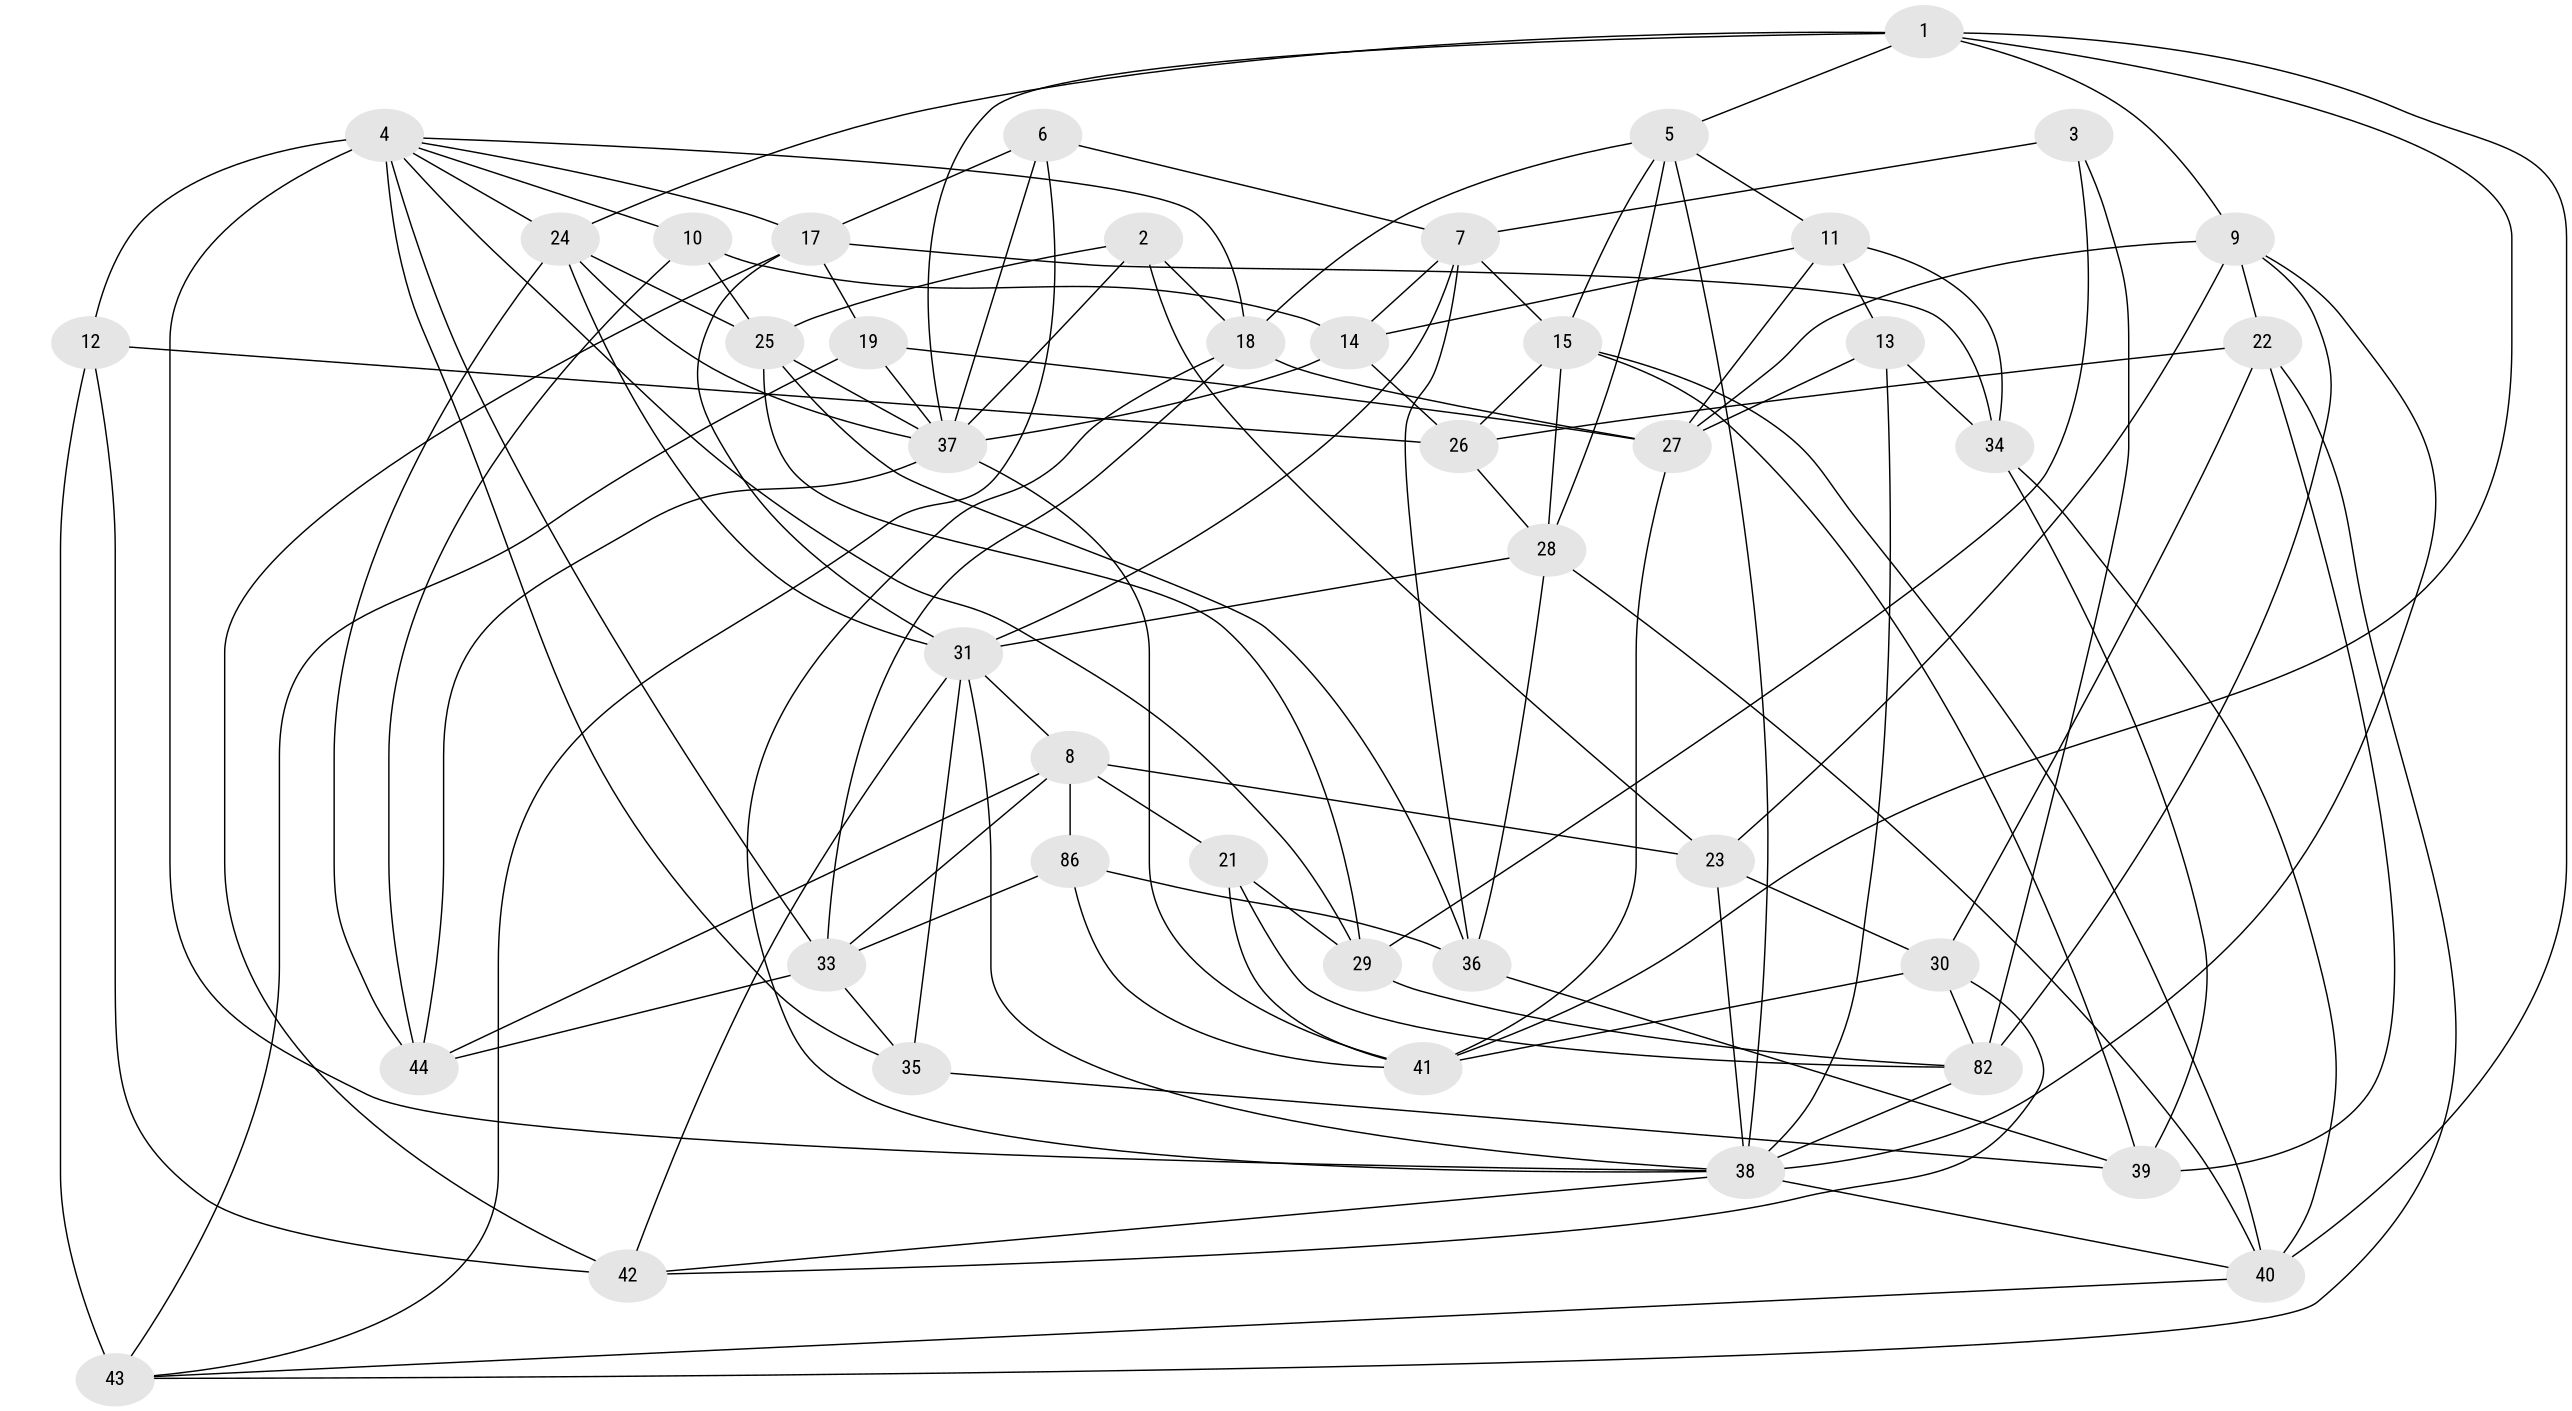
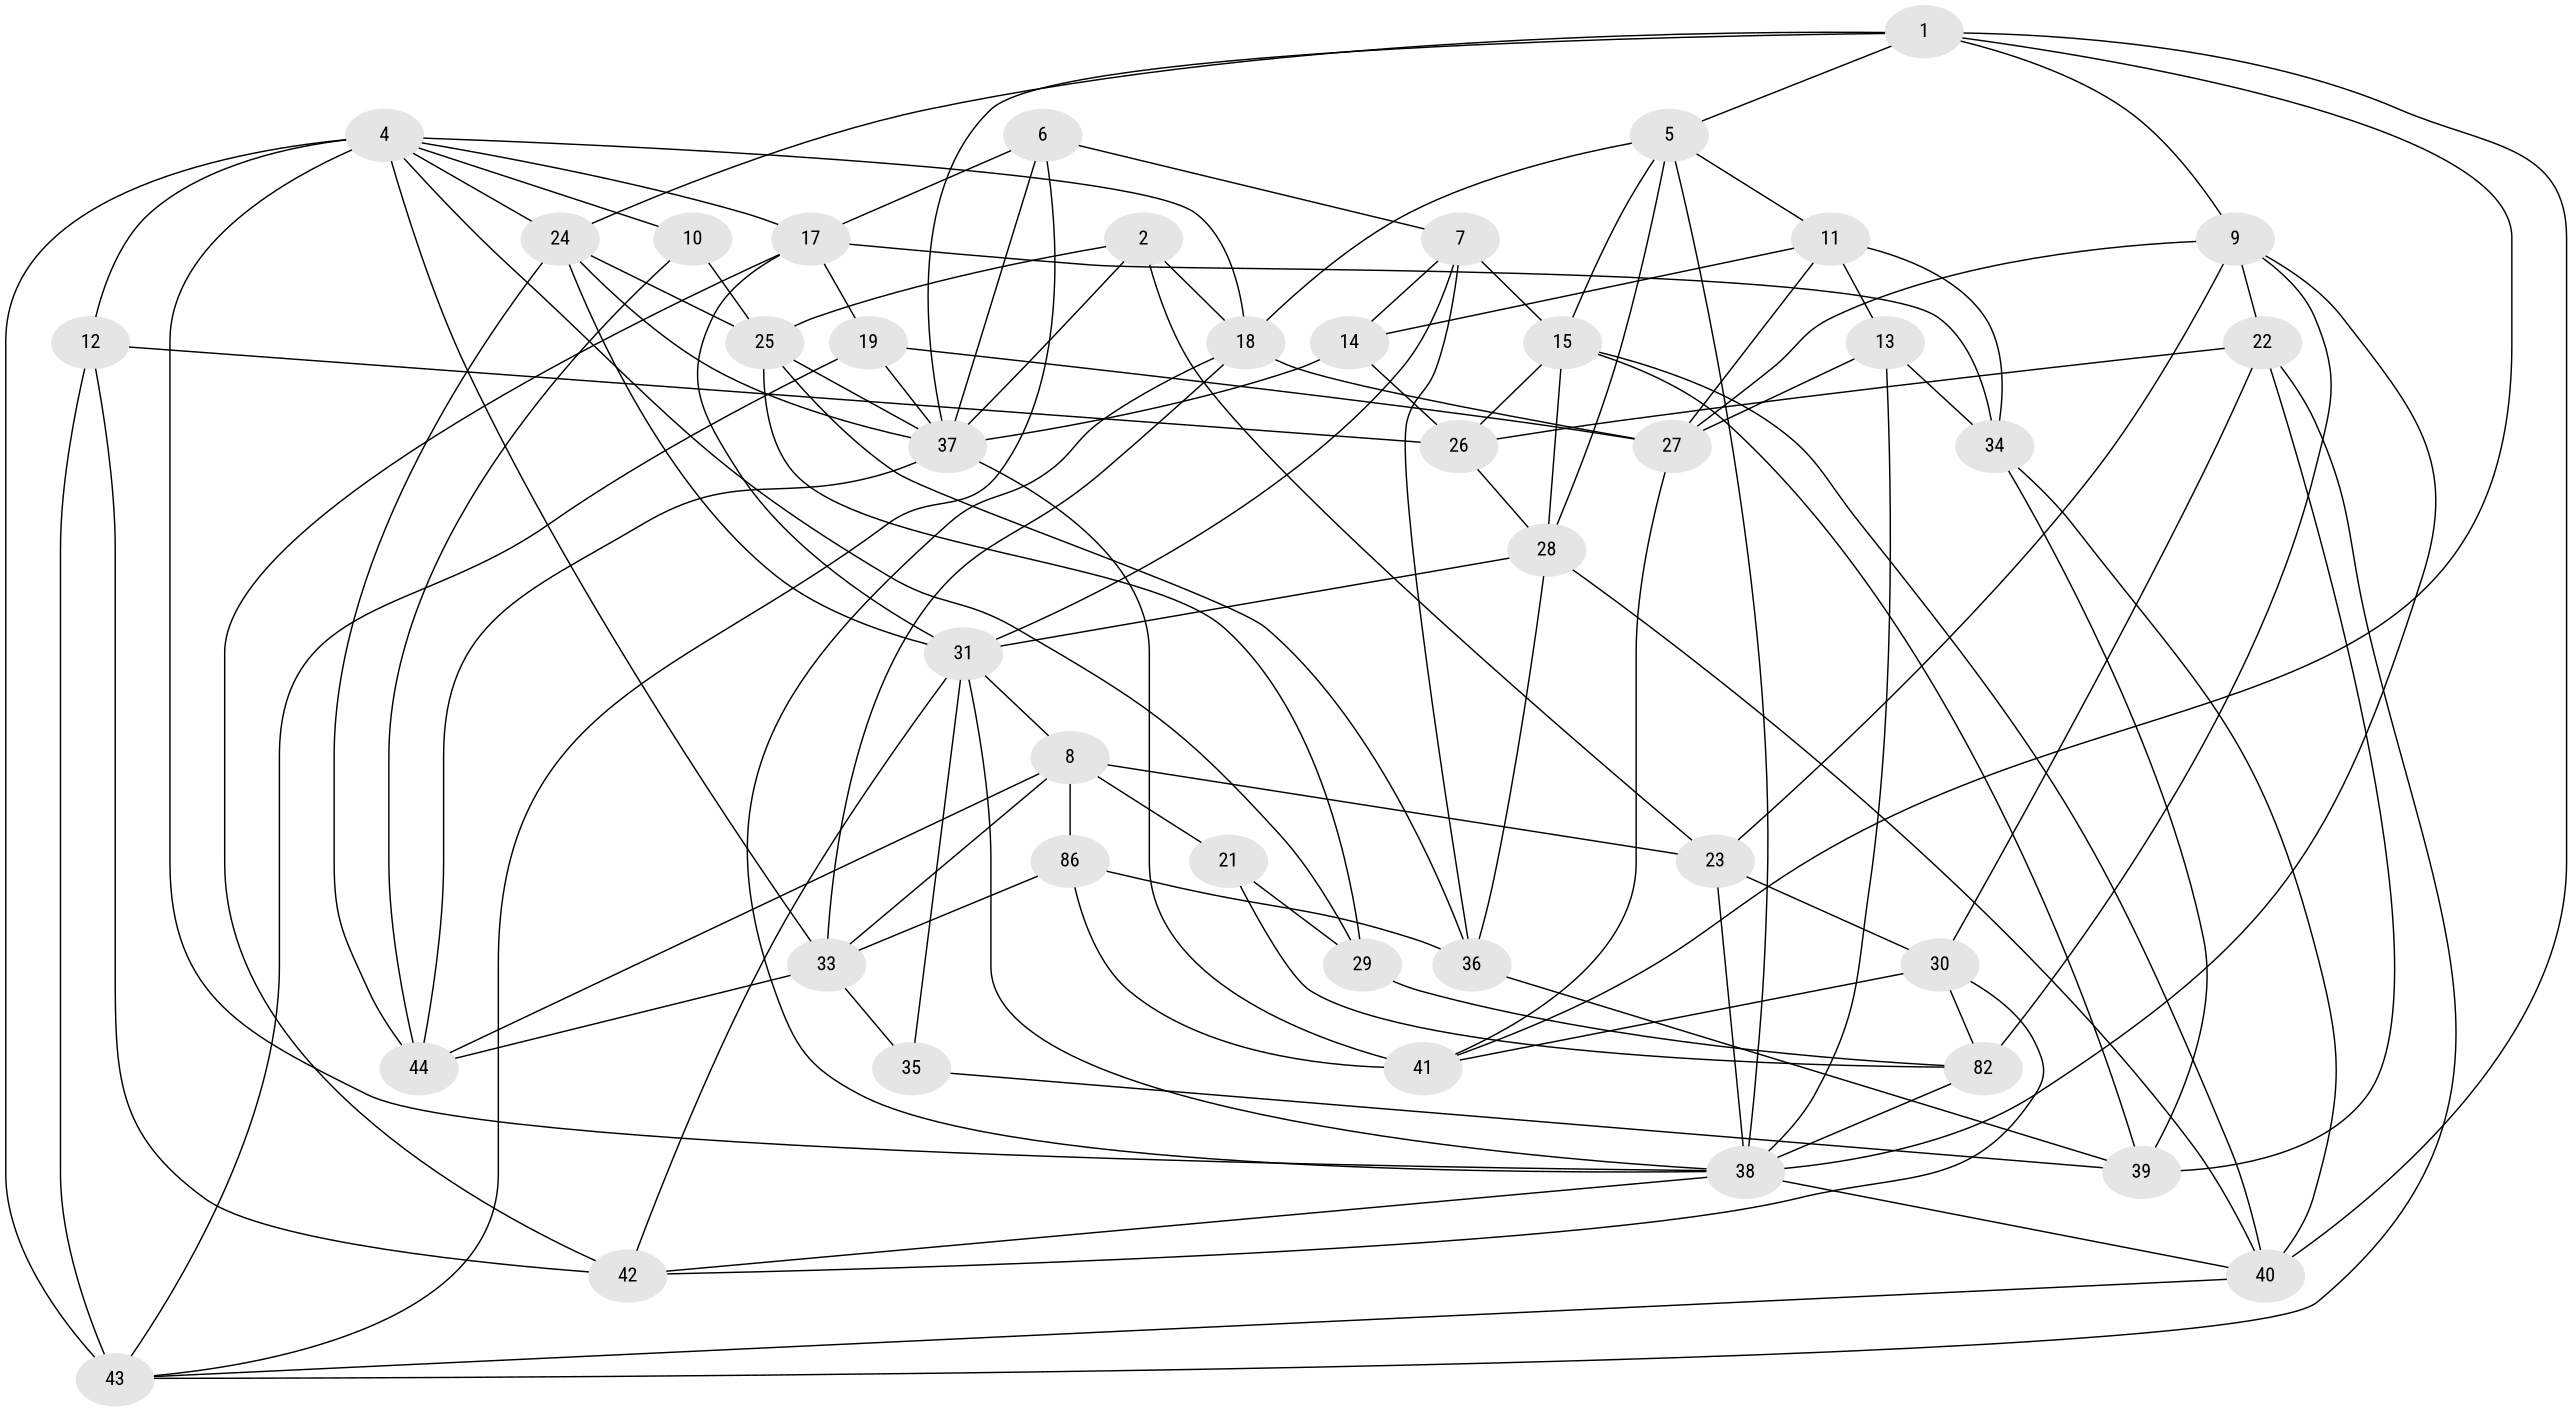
(2074, 135) -> none
(1023, 287) -> none
(550, 659) -> (6, 647)
(1274, 1003) -> none
